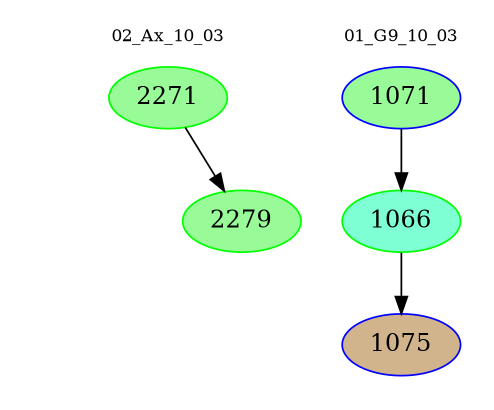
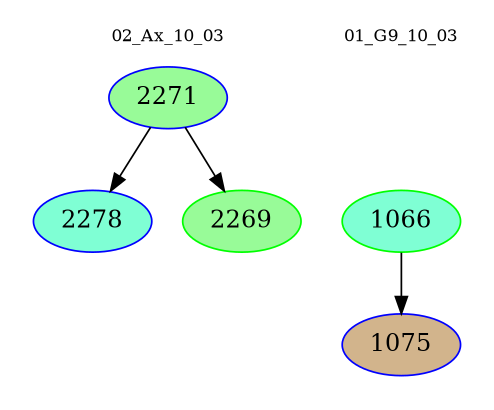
(168, 98) -> (168, 98)
(401, 98) -> none
none -> (93, 221)
(242, 221) -> (242, 221)
